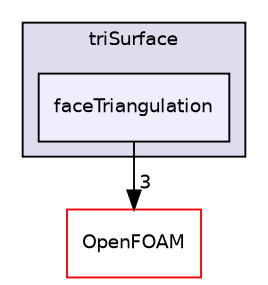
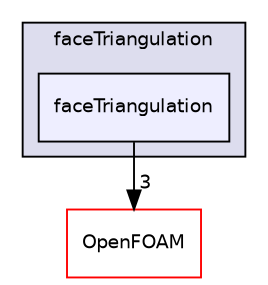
(134, 41) -> (134, 41)
